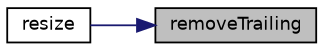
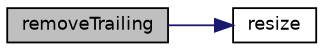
(114, 25) -> (191, 25)
